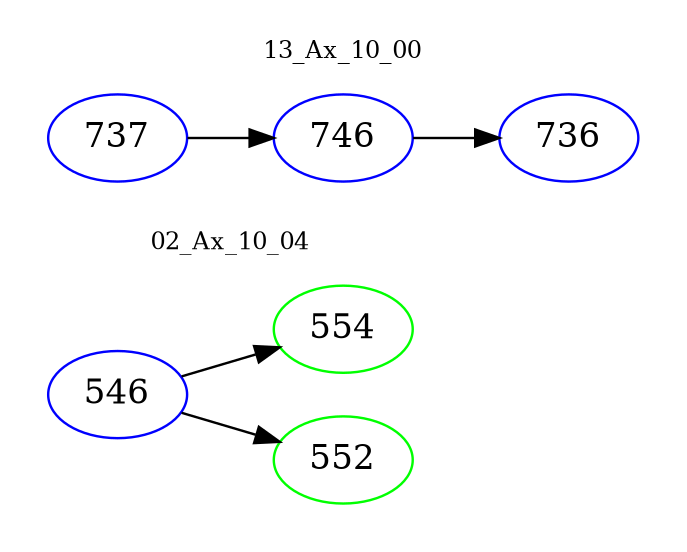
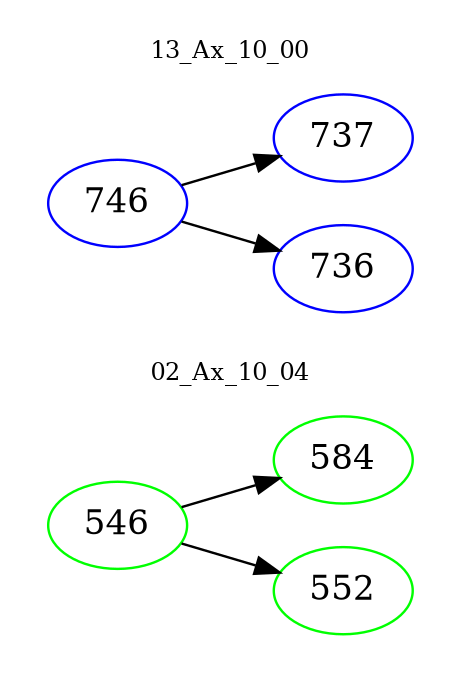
(218, 138) -> (219, 174)
(343, 329) -> (343, 460)
(118, 395) -> (118, 525)
